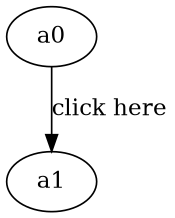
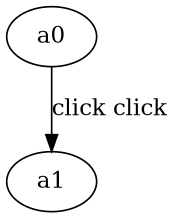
(110, 109) -> (110, 109)
